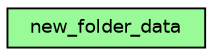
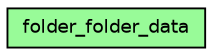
(106, 28) -> (106, 28)
